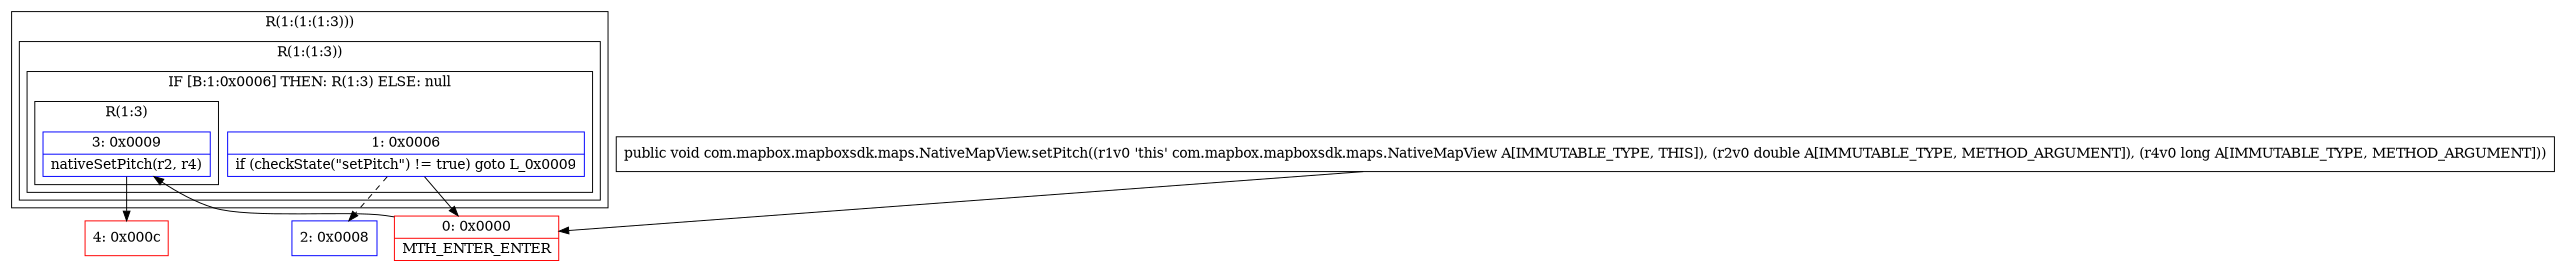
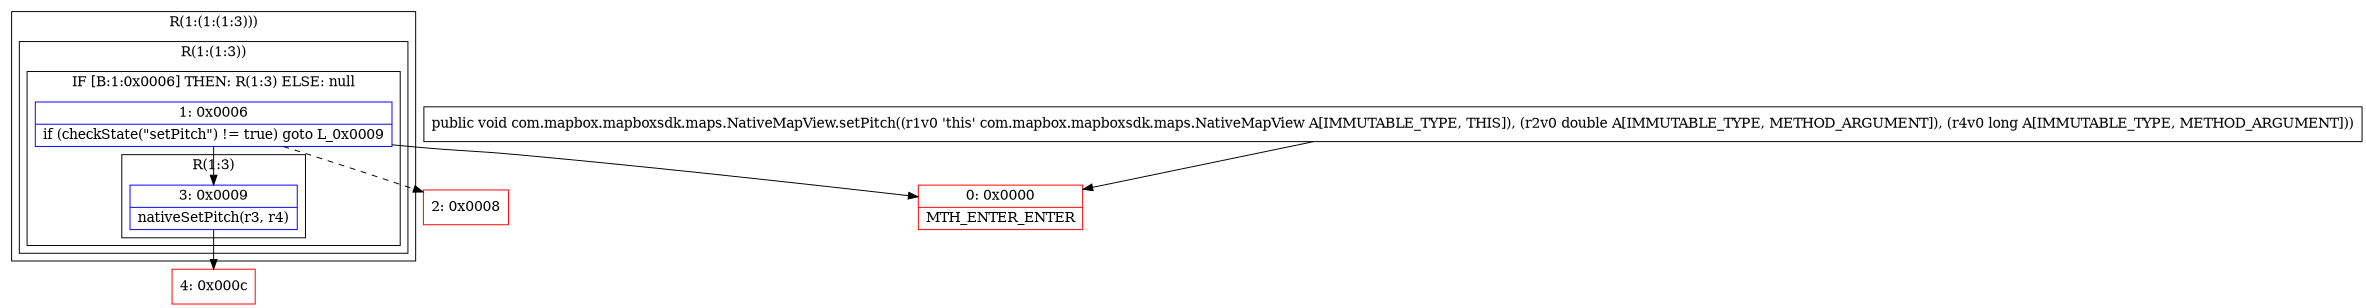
(127, 165) -> (214, 218)
(275, 214) -> (214, 161)
(334, 238) -> (466, 207)
